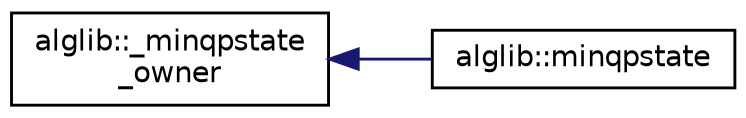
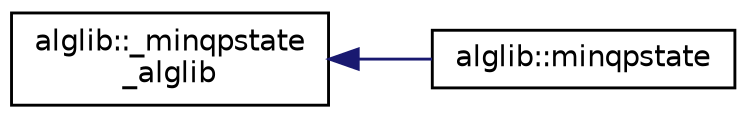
(170, 59) -> (170, 59)
